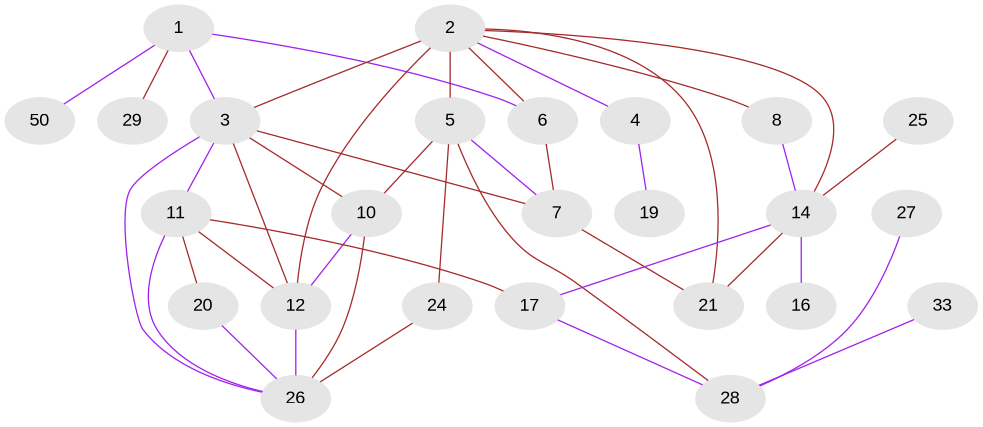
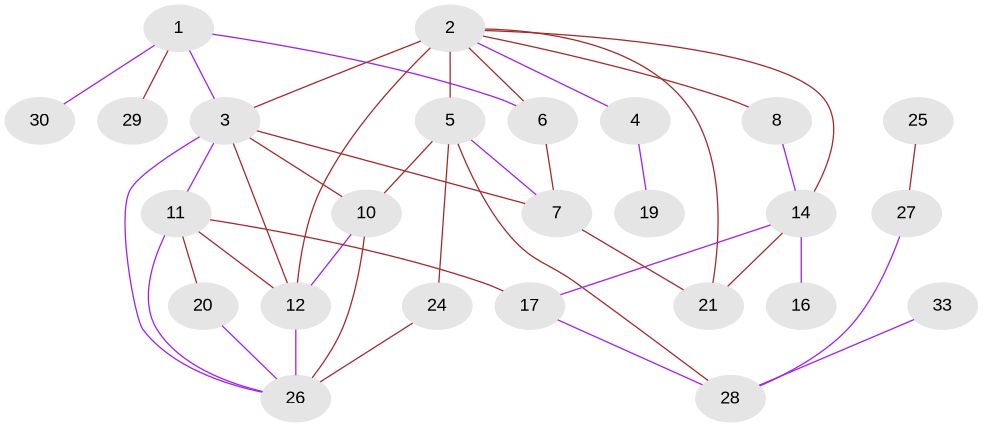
(40, 121) -> (40, 121)
(860, 167) -> (913, 167)
